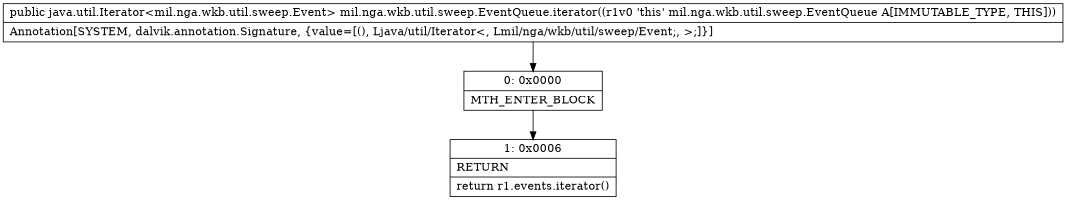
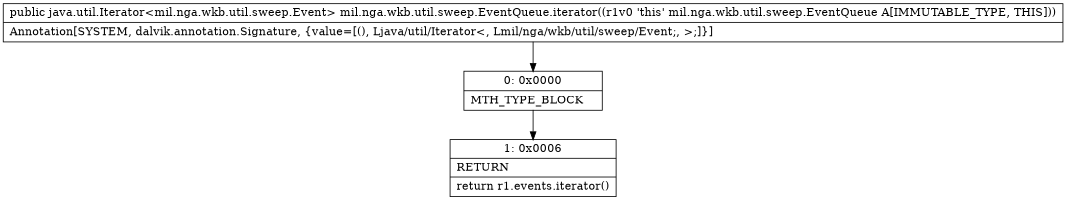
(533, 100) -> (527, 100)
